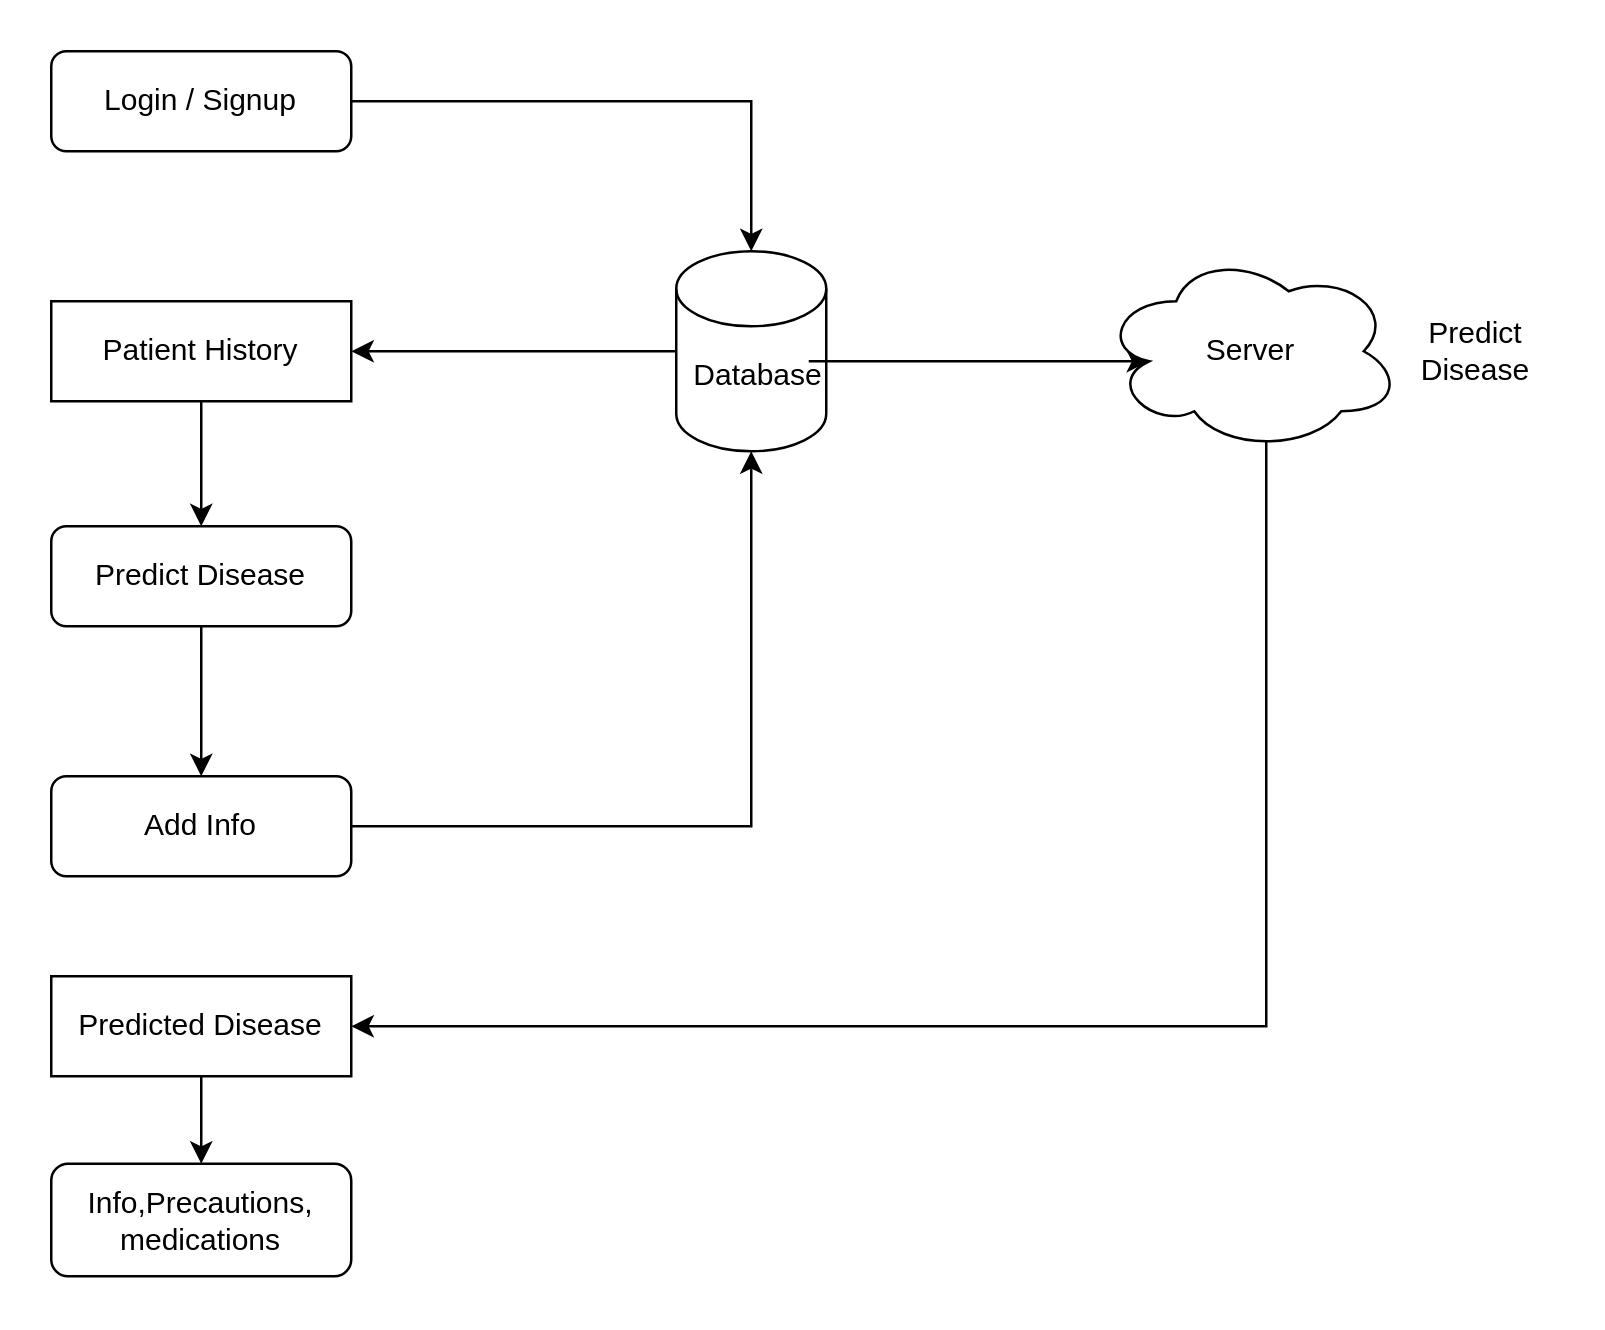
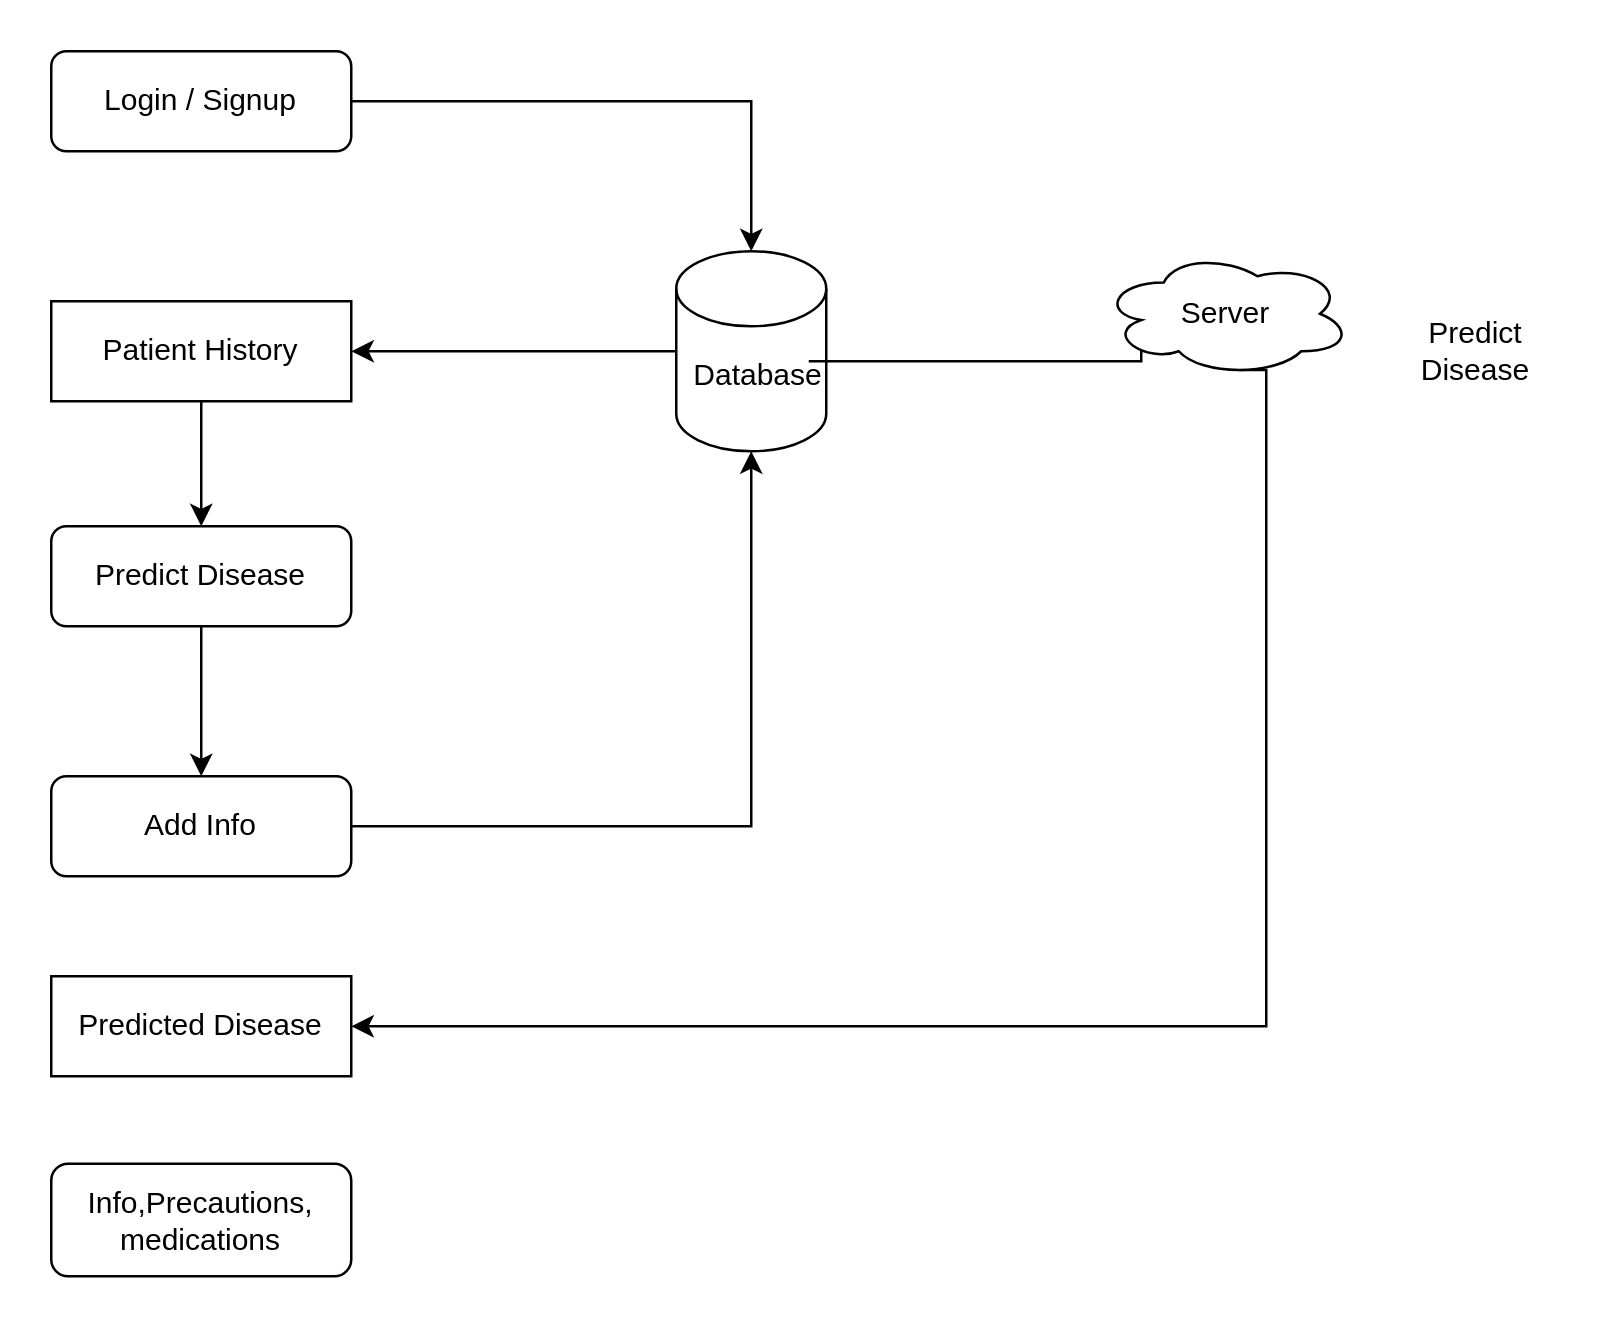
(1251, 351) -> (1226, 314)
(201, 1112) -> none
